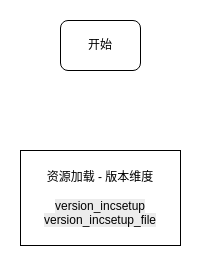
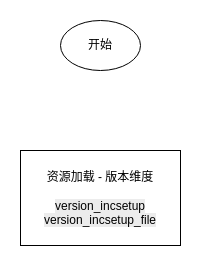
(101, 46) -> (101, 46)
